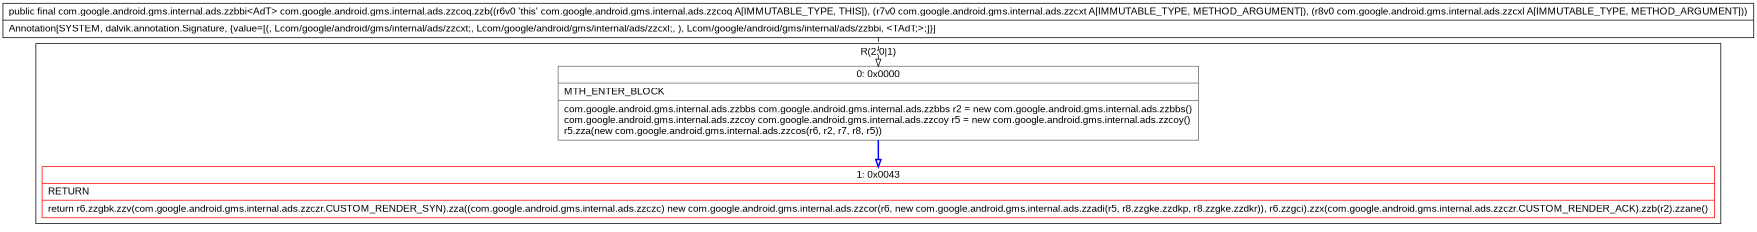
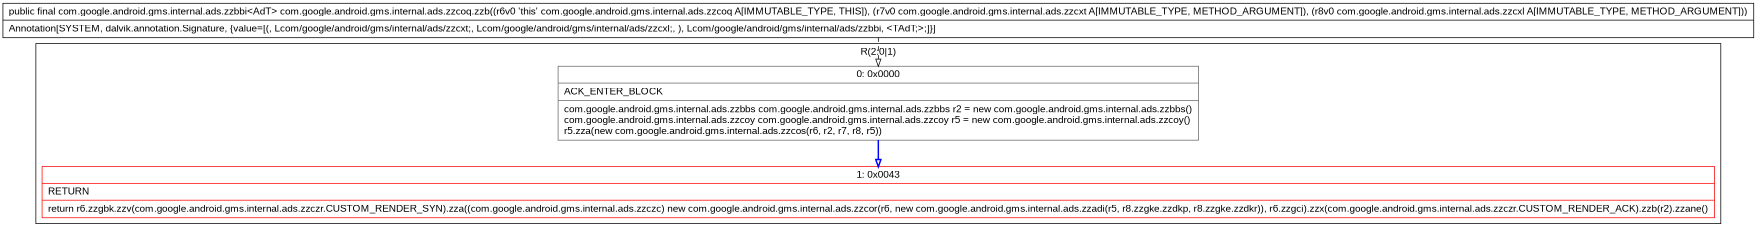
(614, 91) -> (614, 91)
